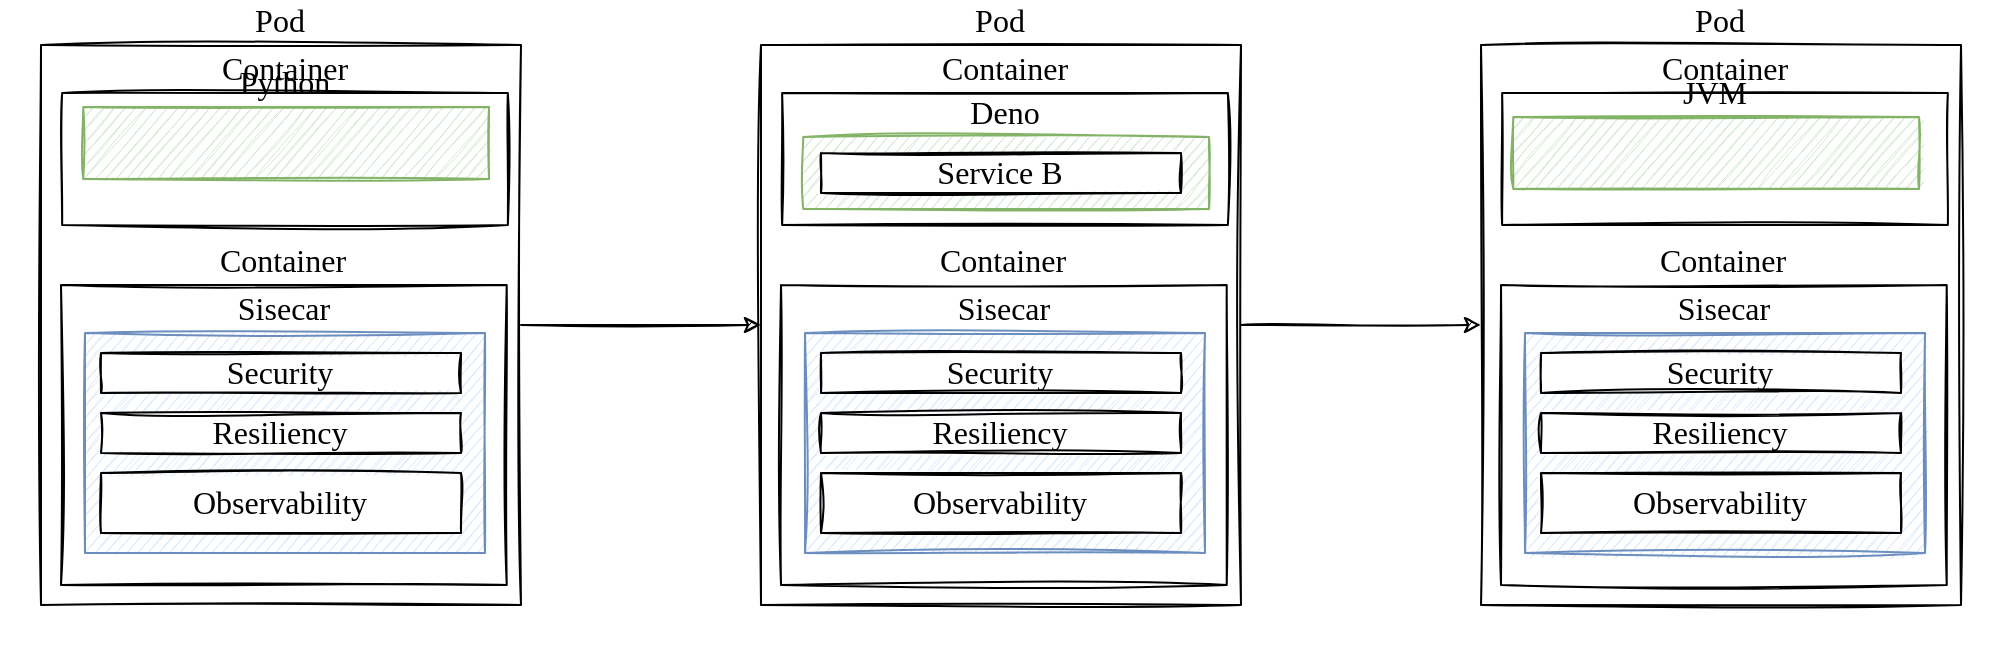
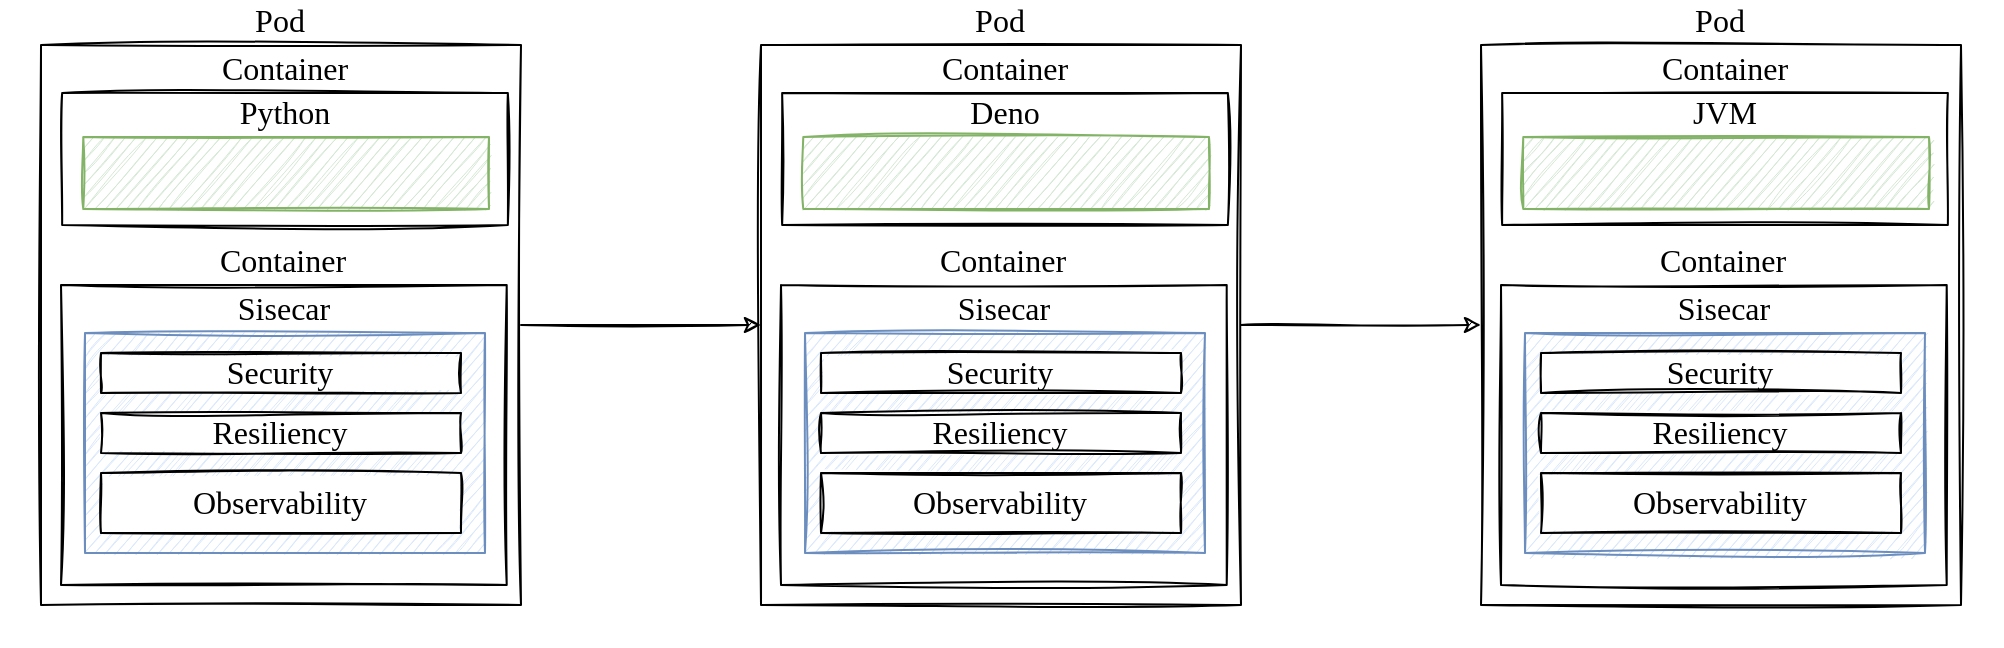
(286, 143) -> (286, 173)
(1716, 153) -> (1726, 173)
(1001, 173) -> none
